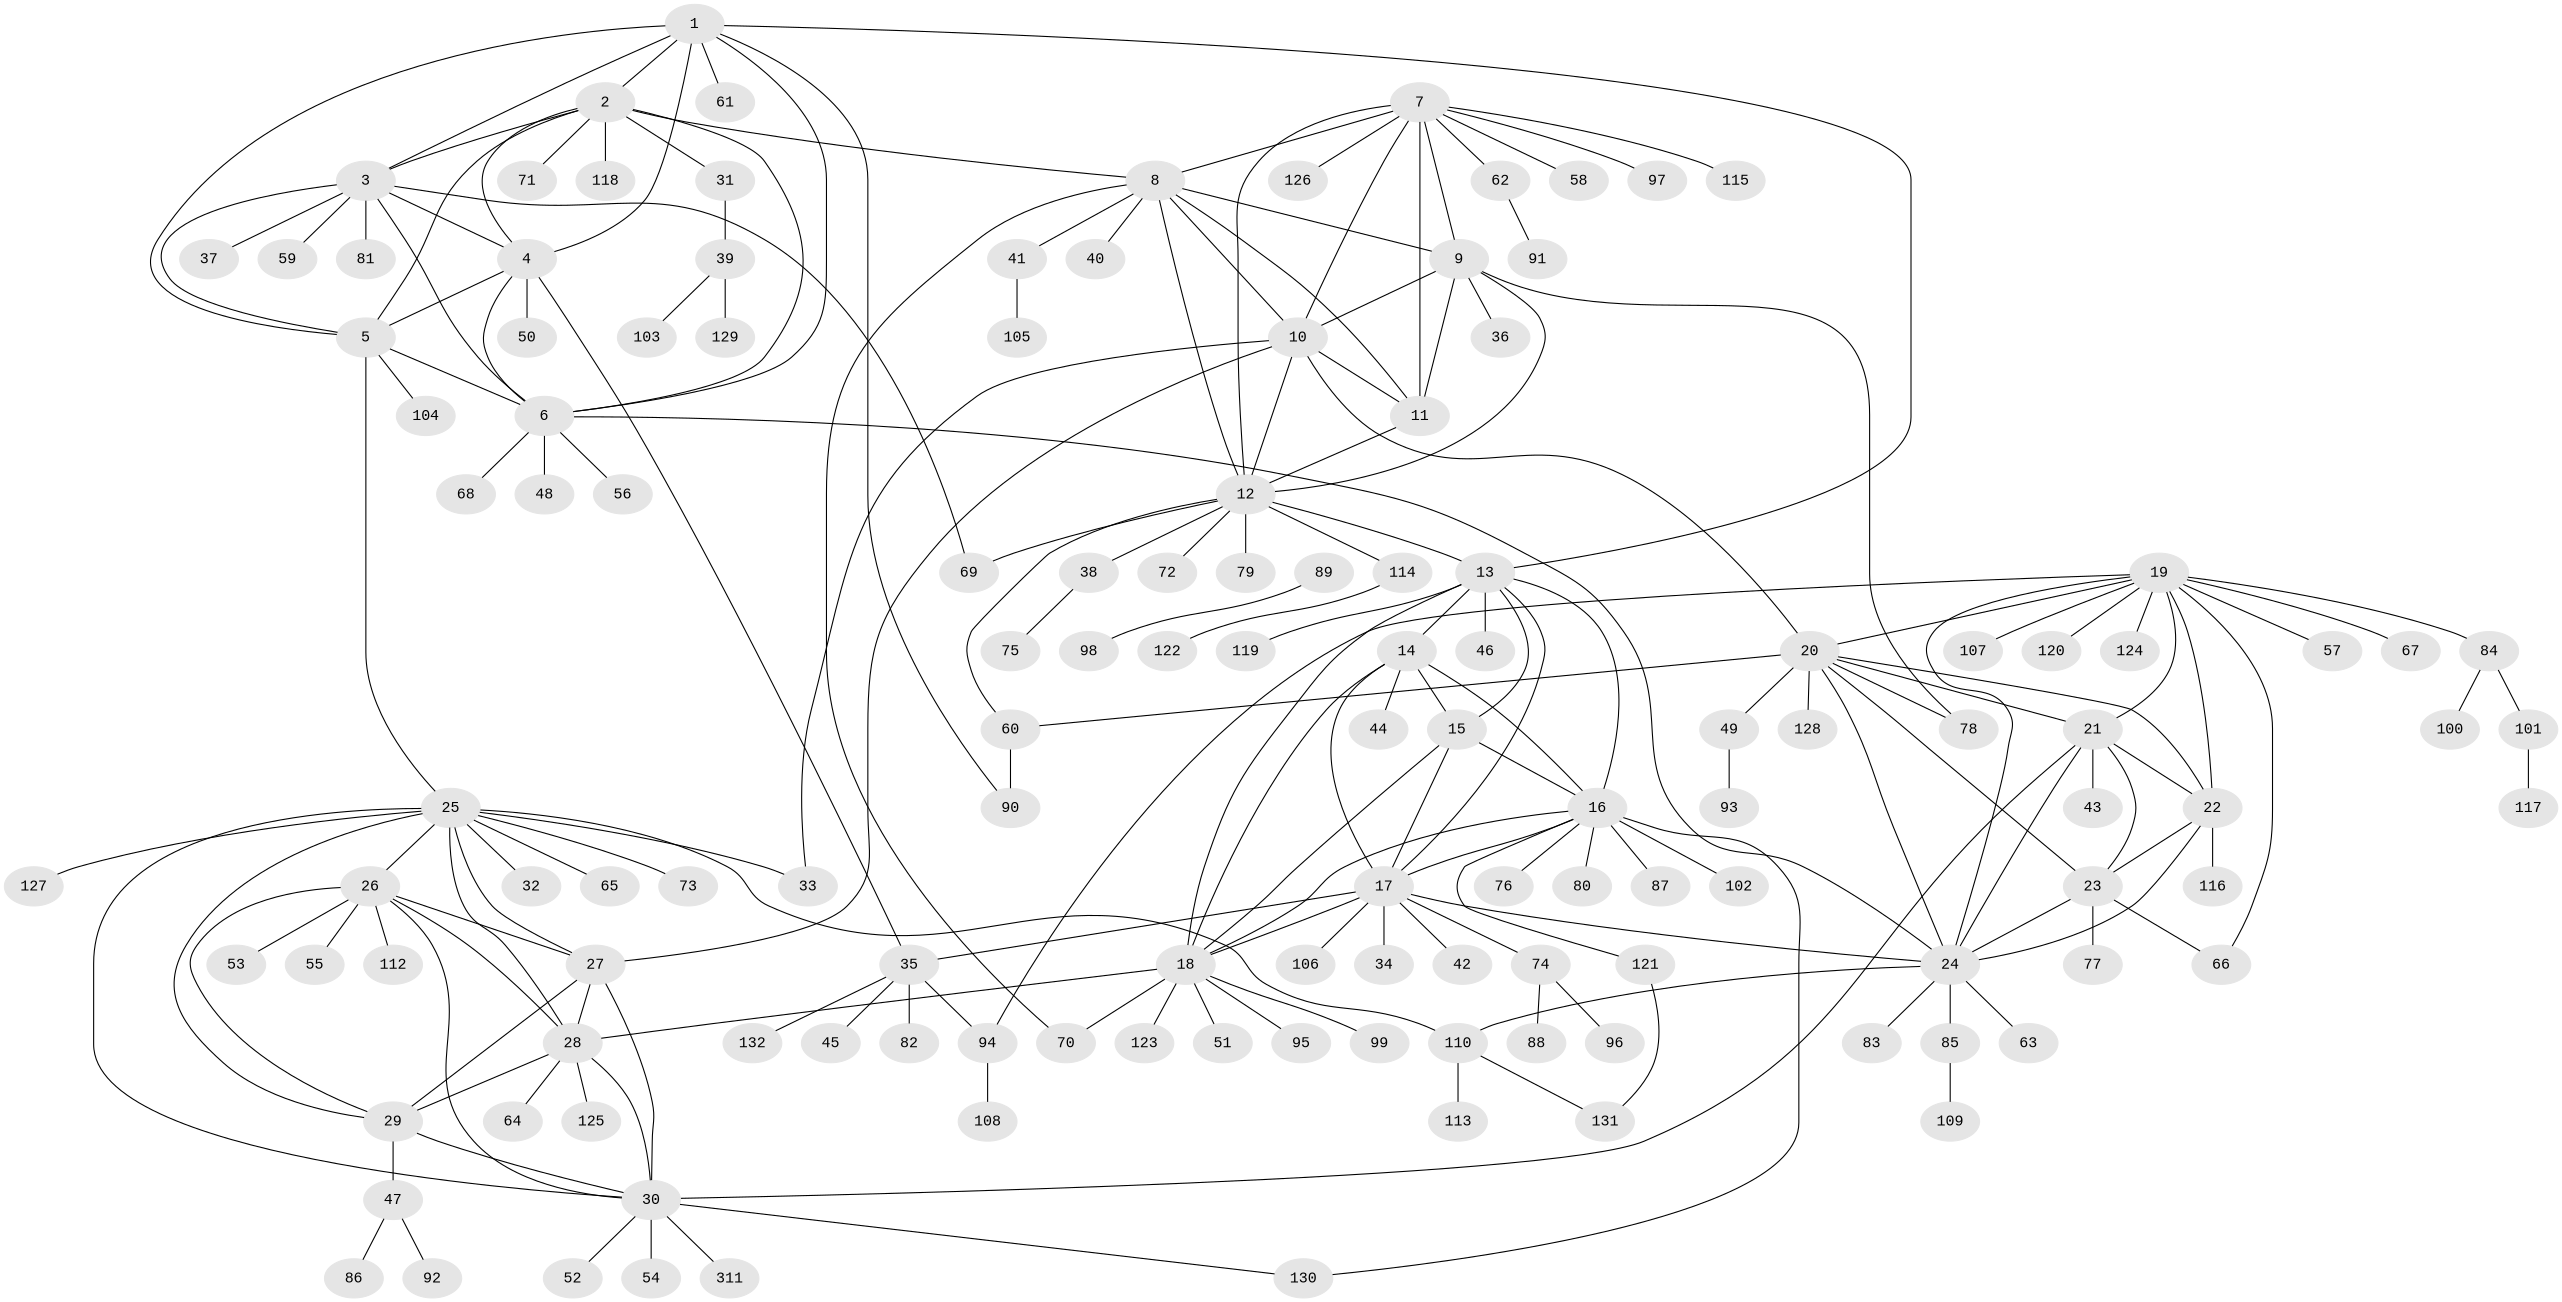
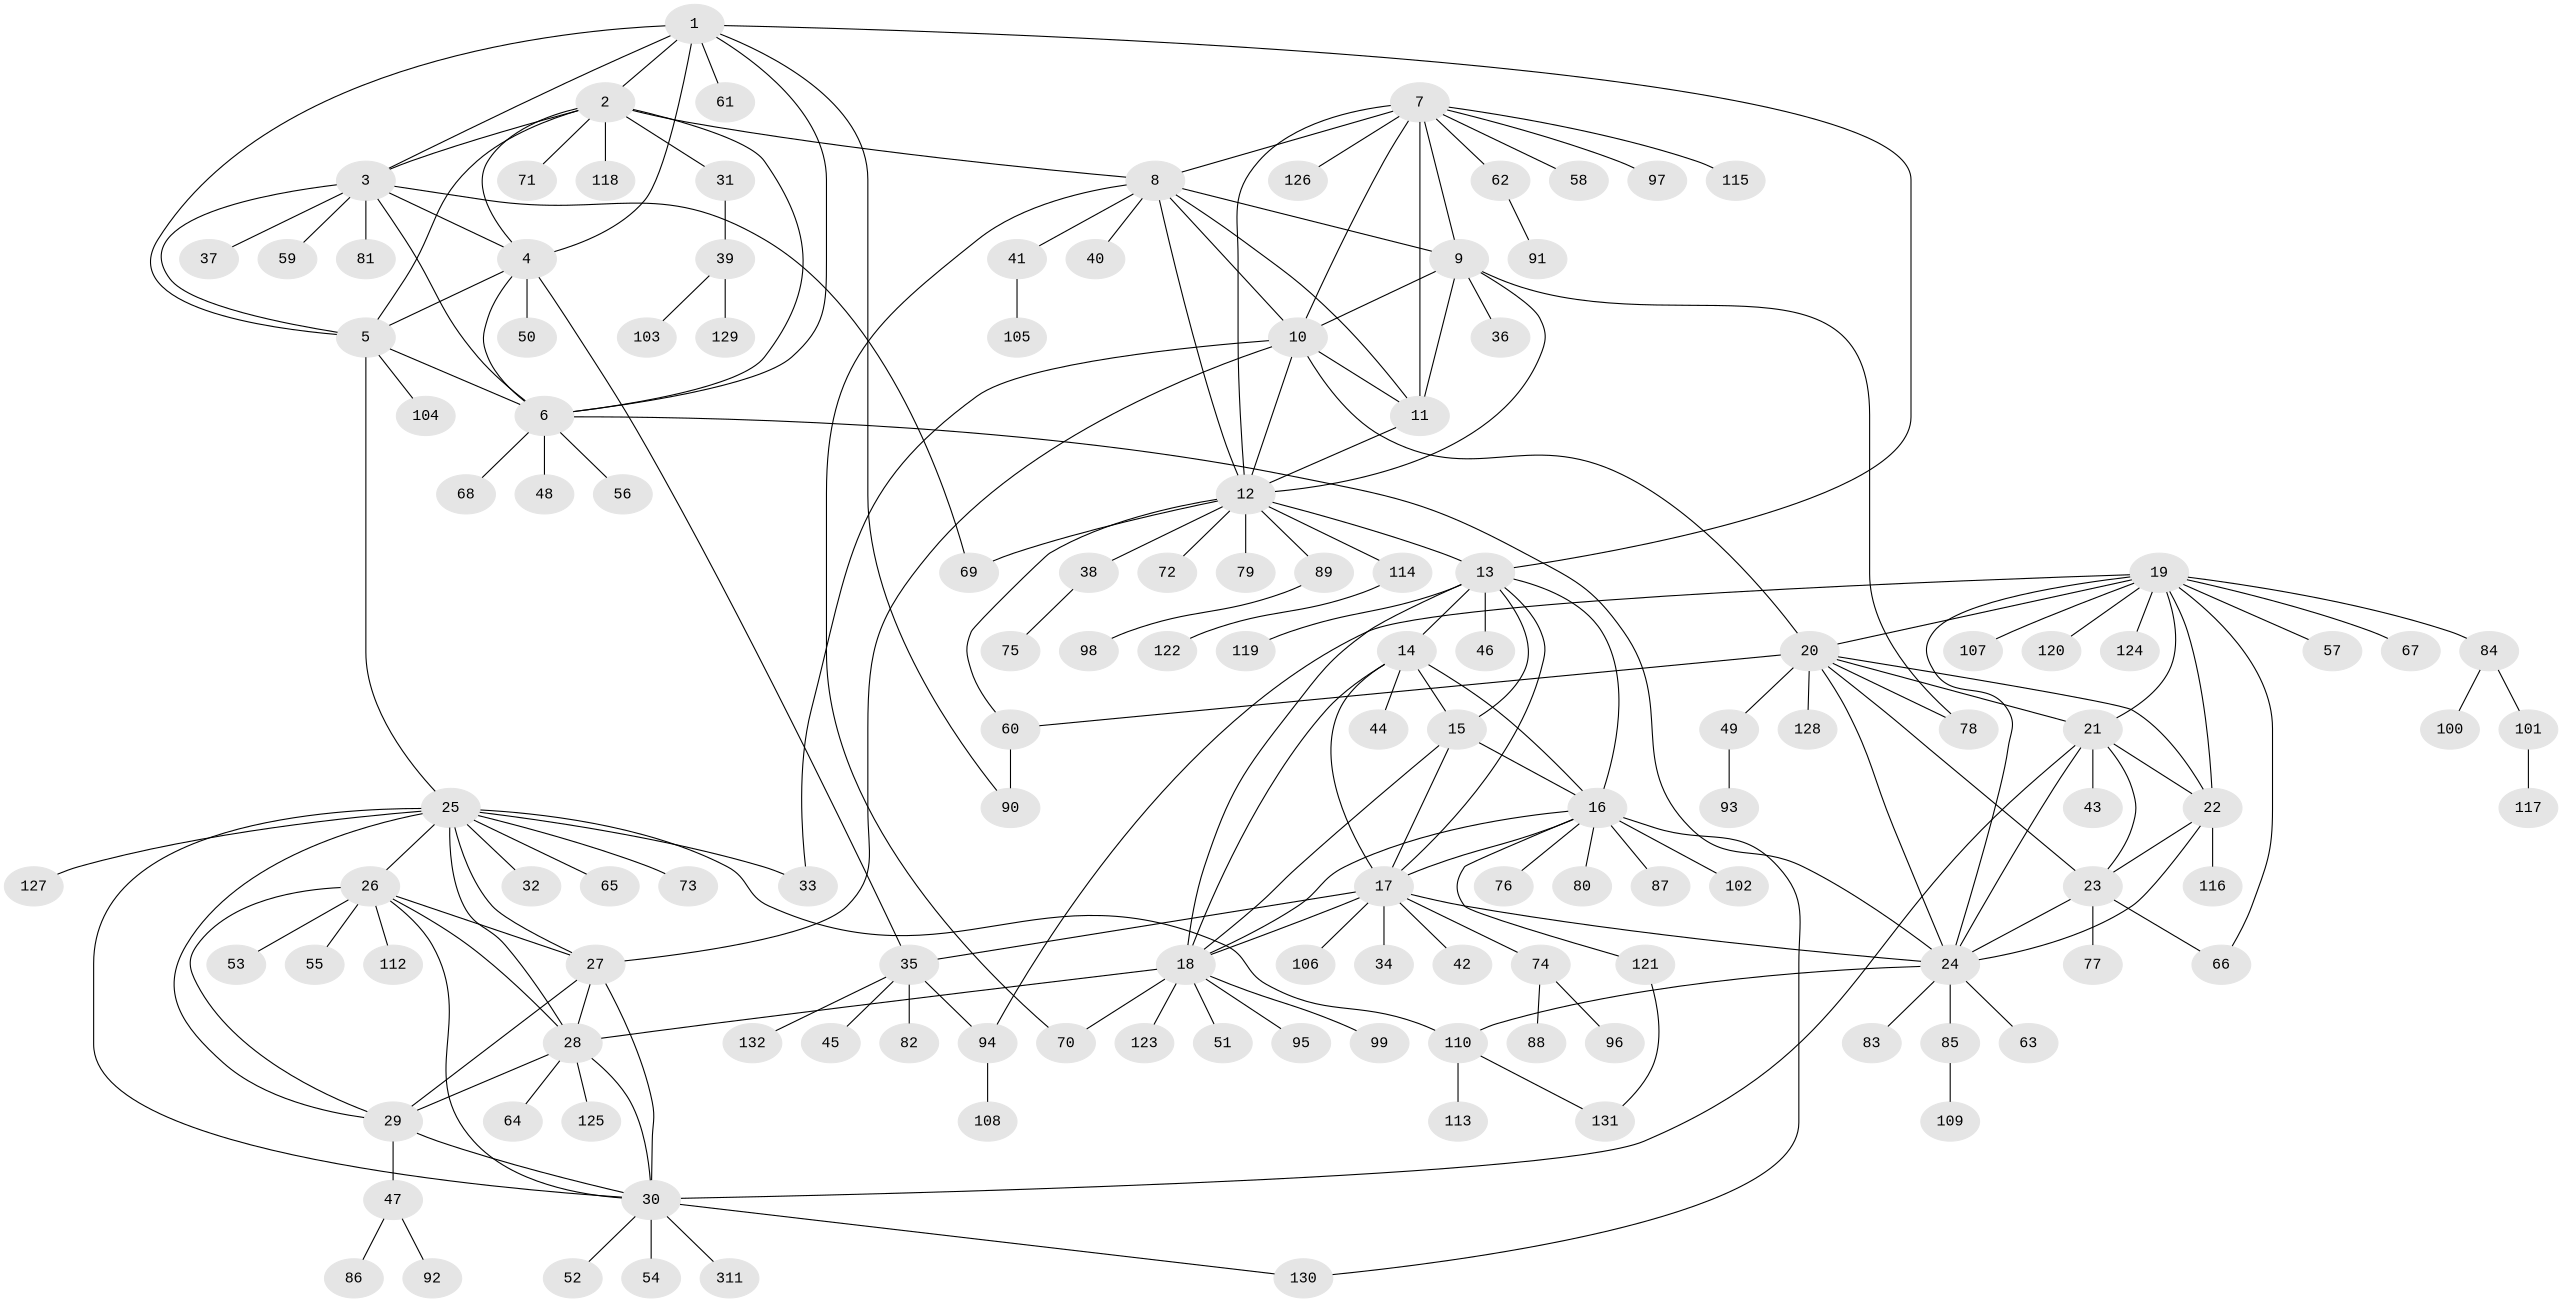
none -> (1285, 533)
